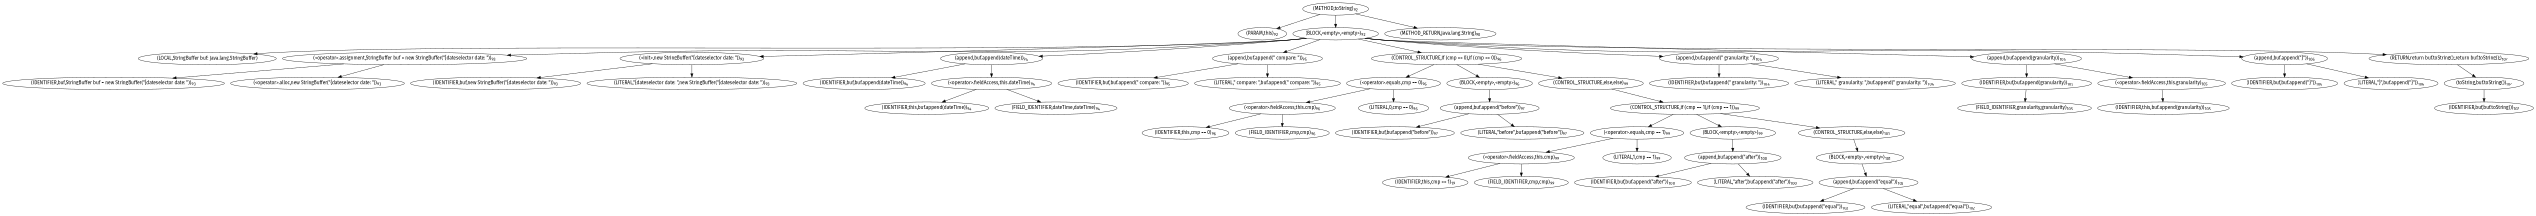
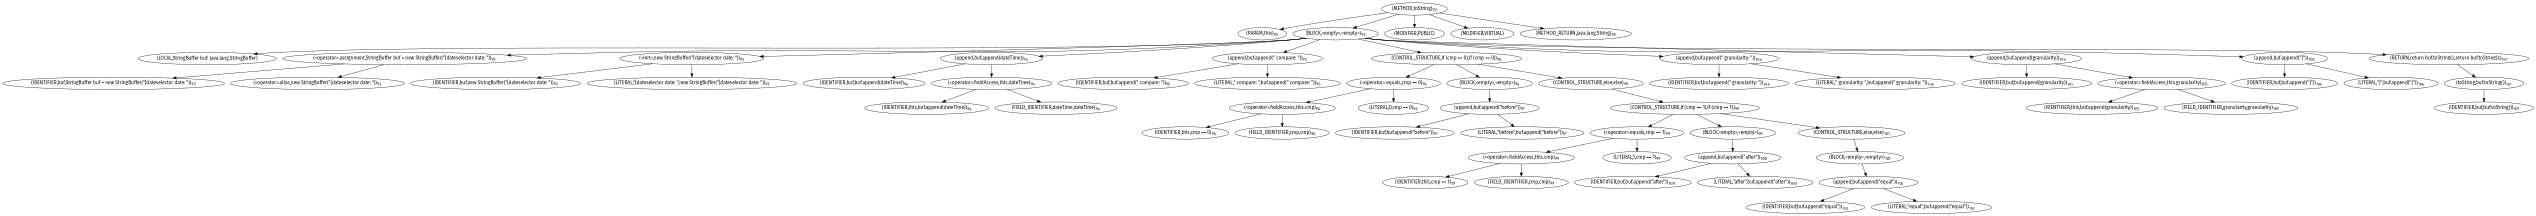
none -> (1415, 34)
none -> (1482, 34)
(2026, 94) -> (2195, 95)
